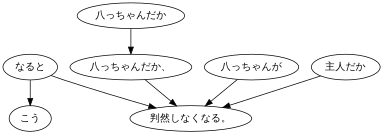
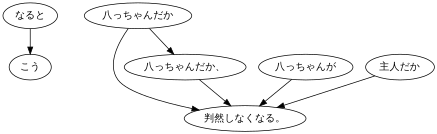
(100, 91) -> (127, 88)
